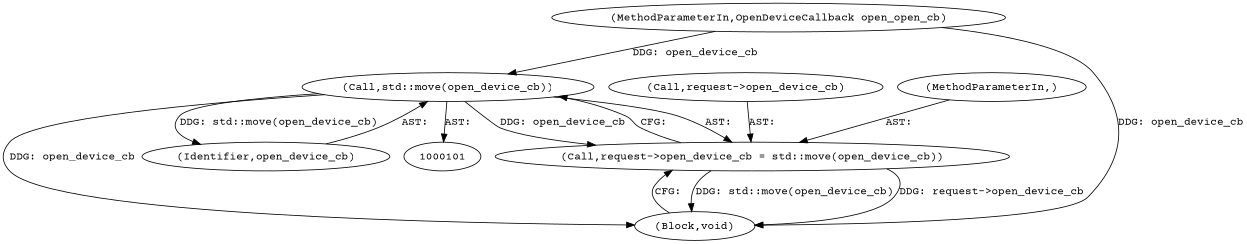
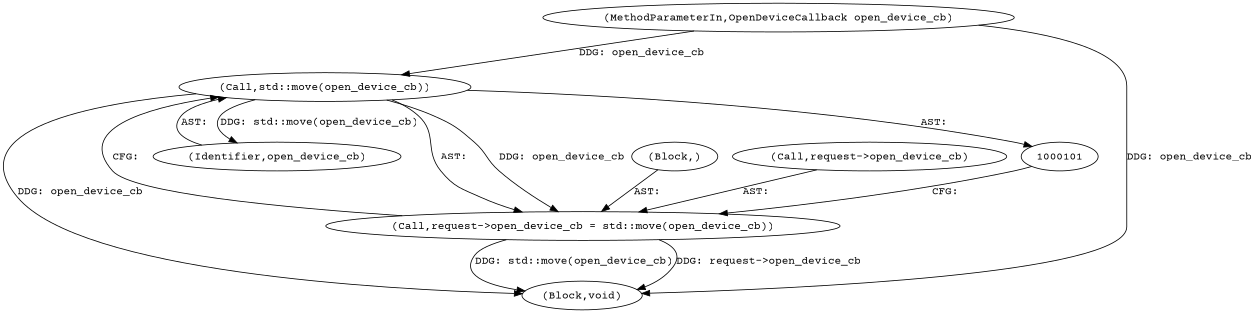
(779, 18) -> (779, 18)
(992, 87) -> (675, 157)
(653, 195) -> (880, 194)
